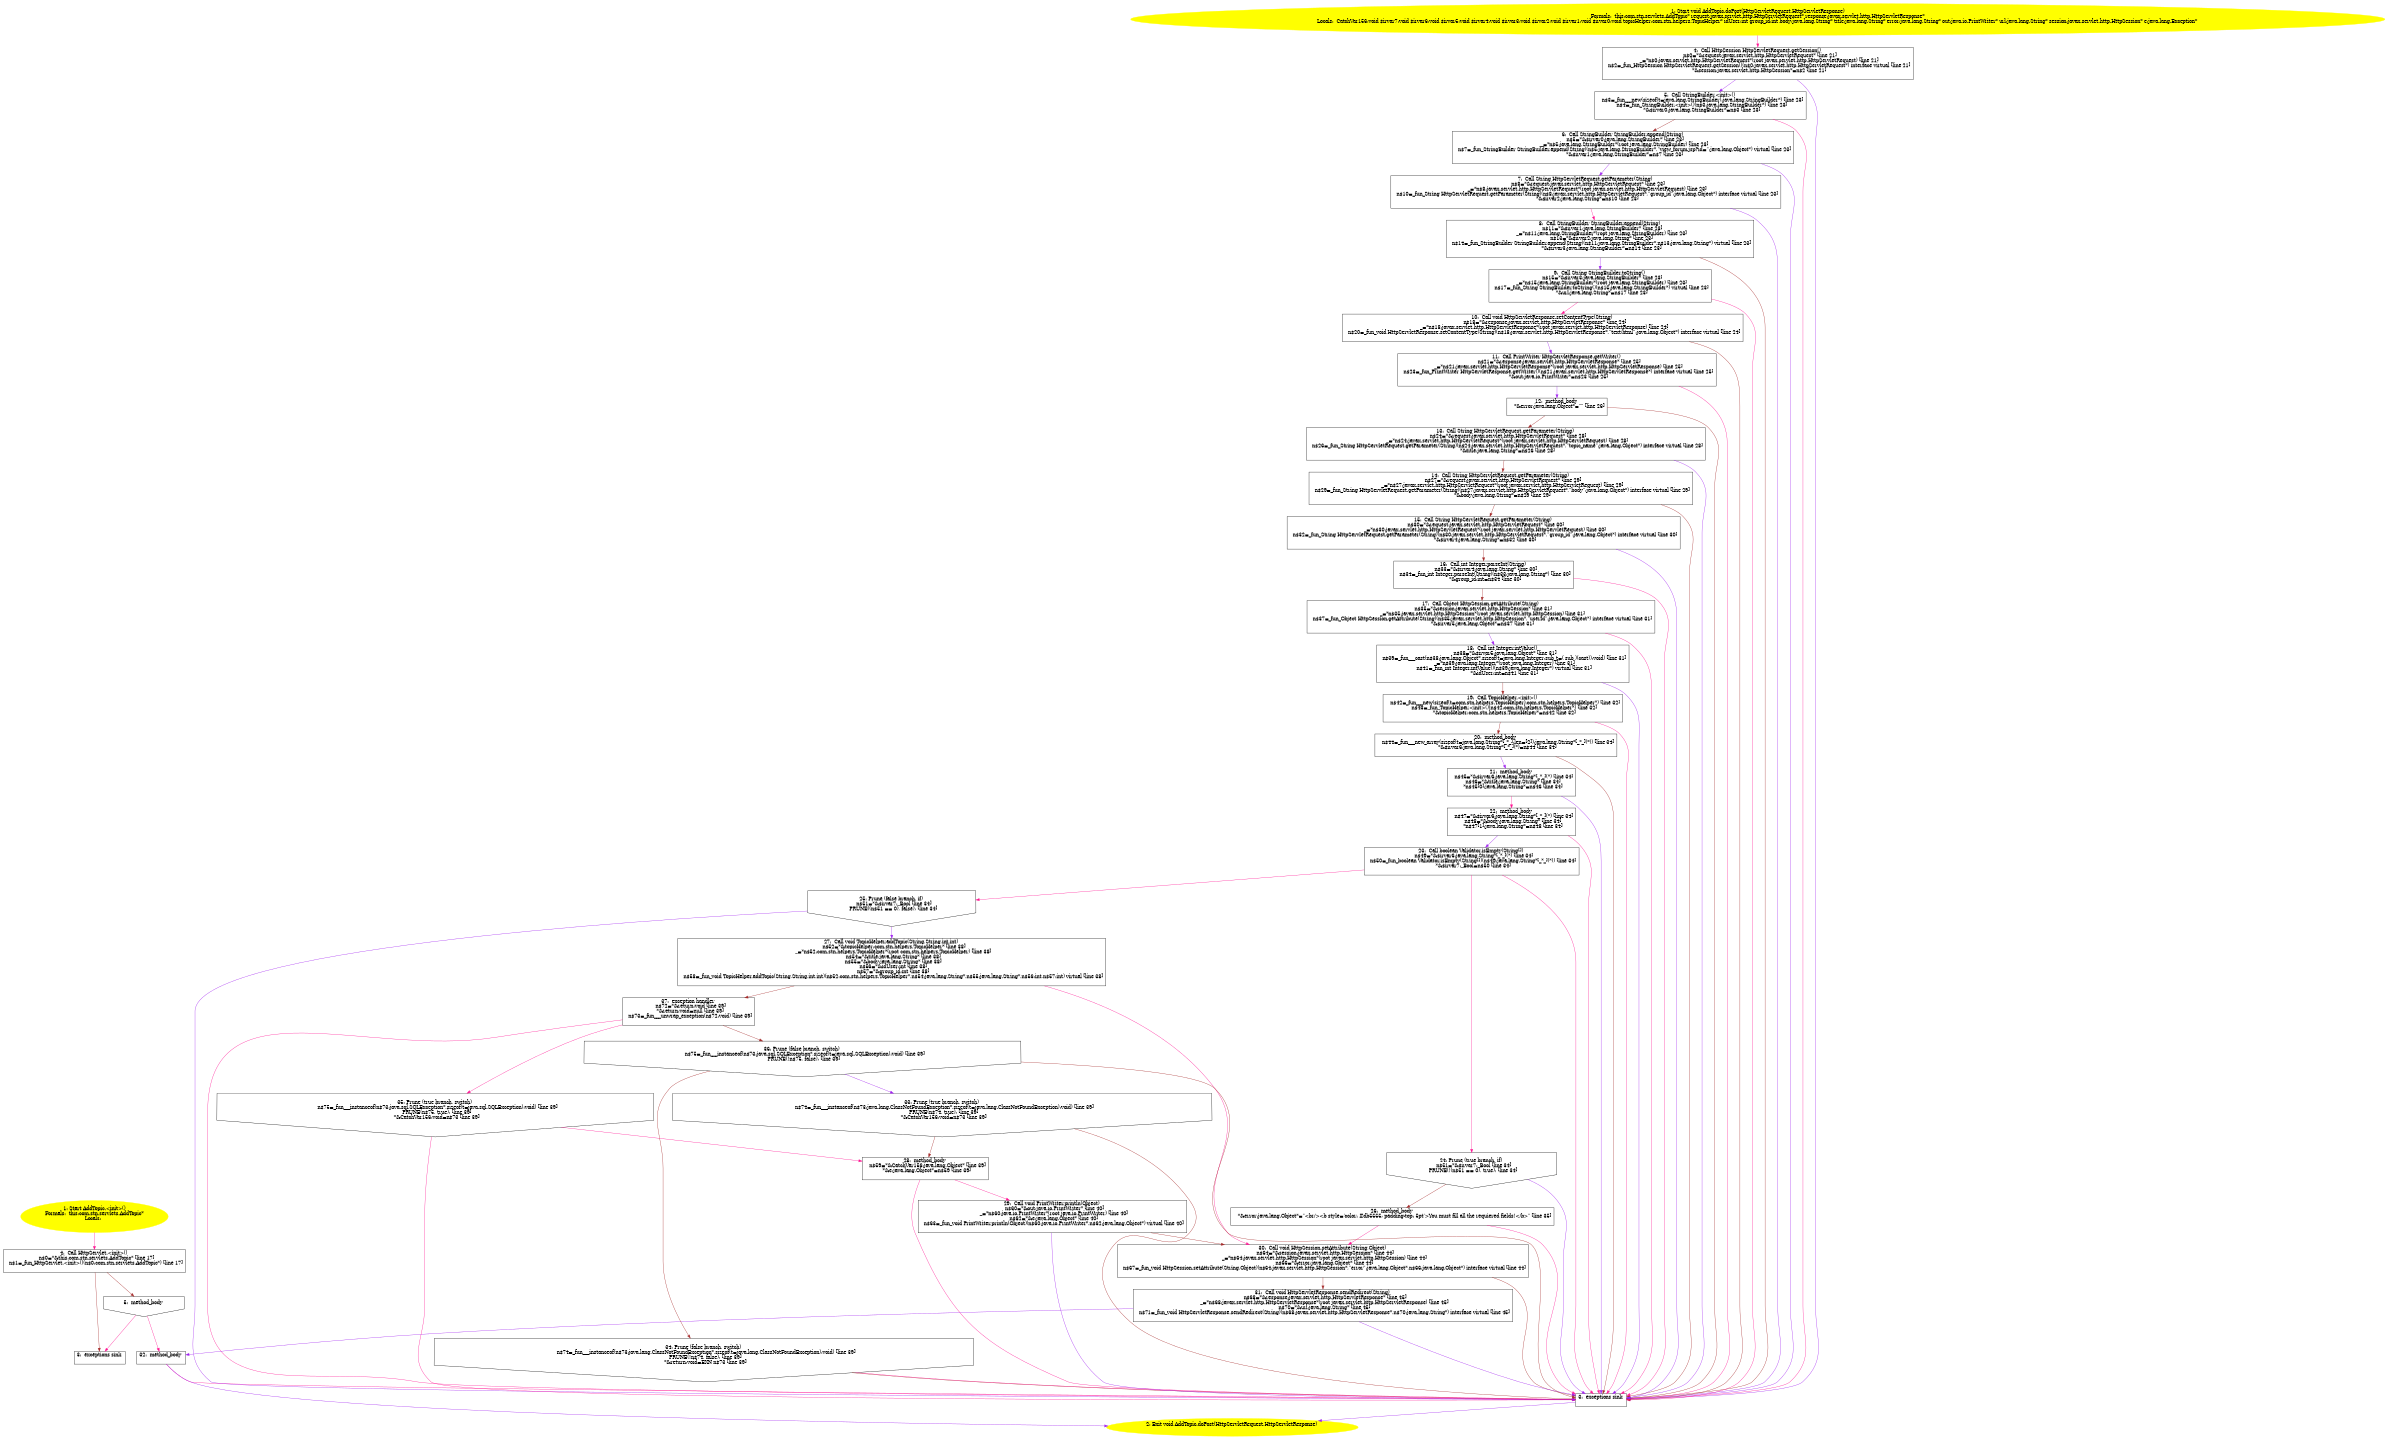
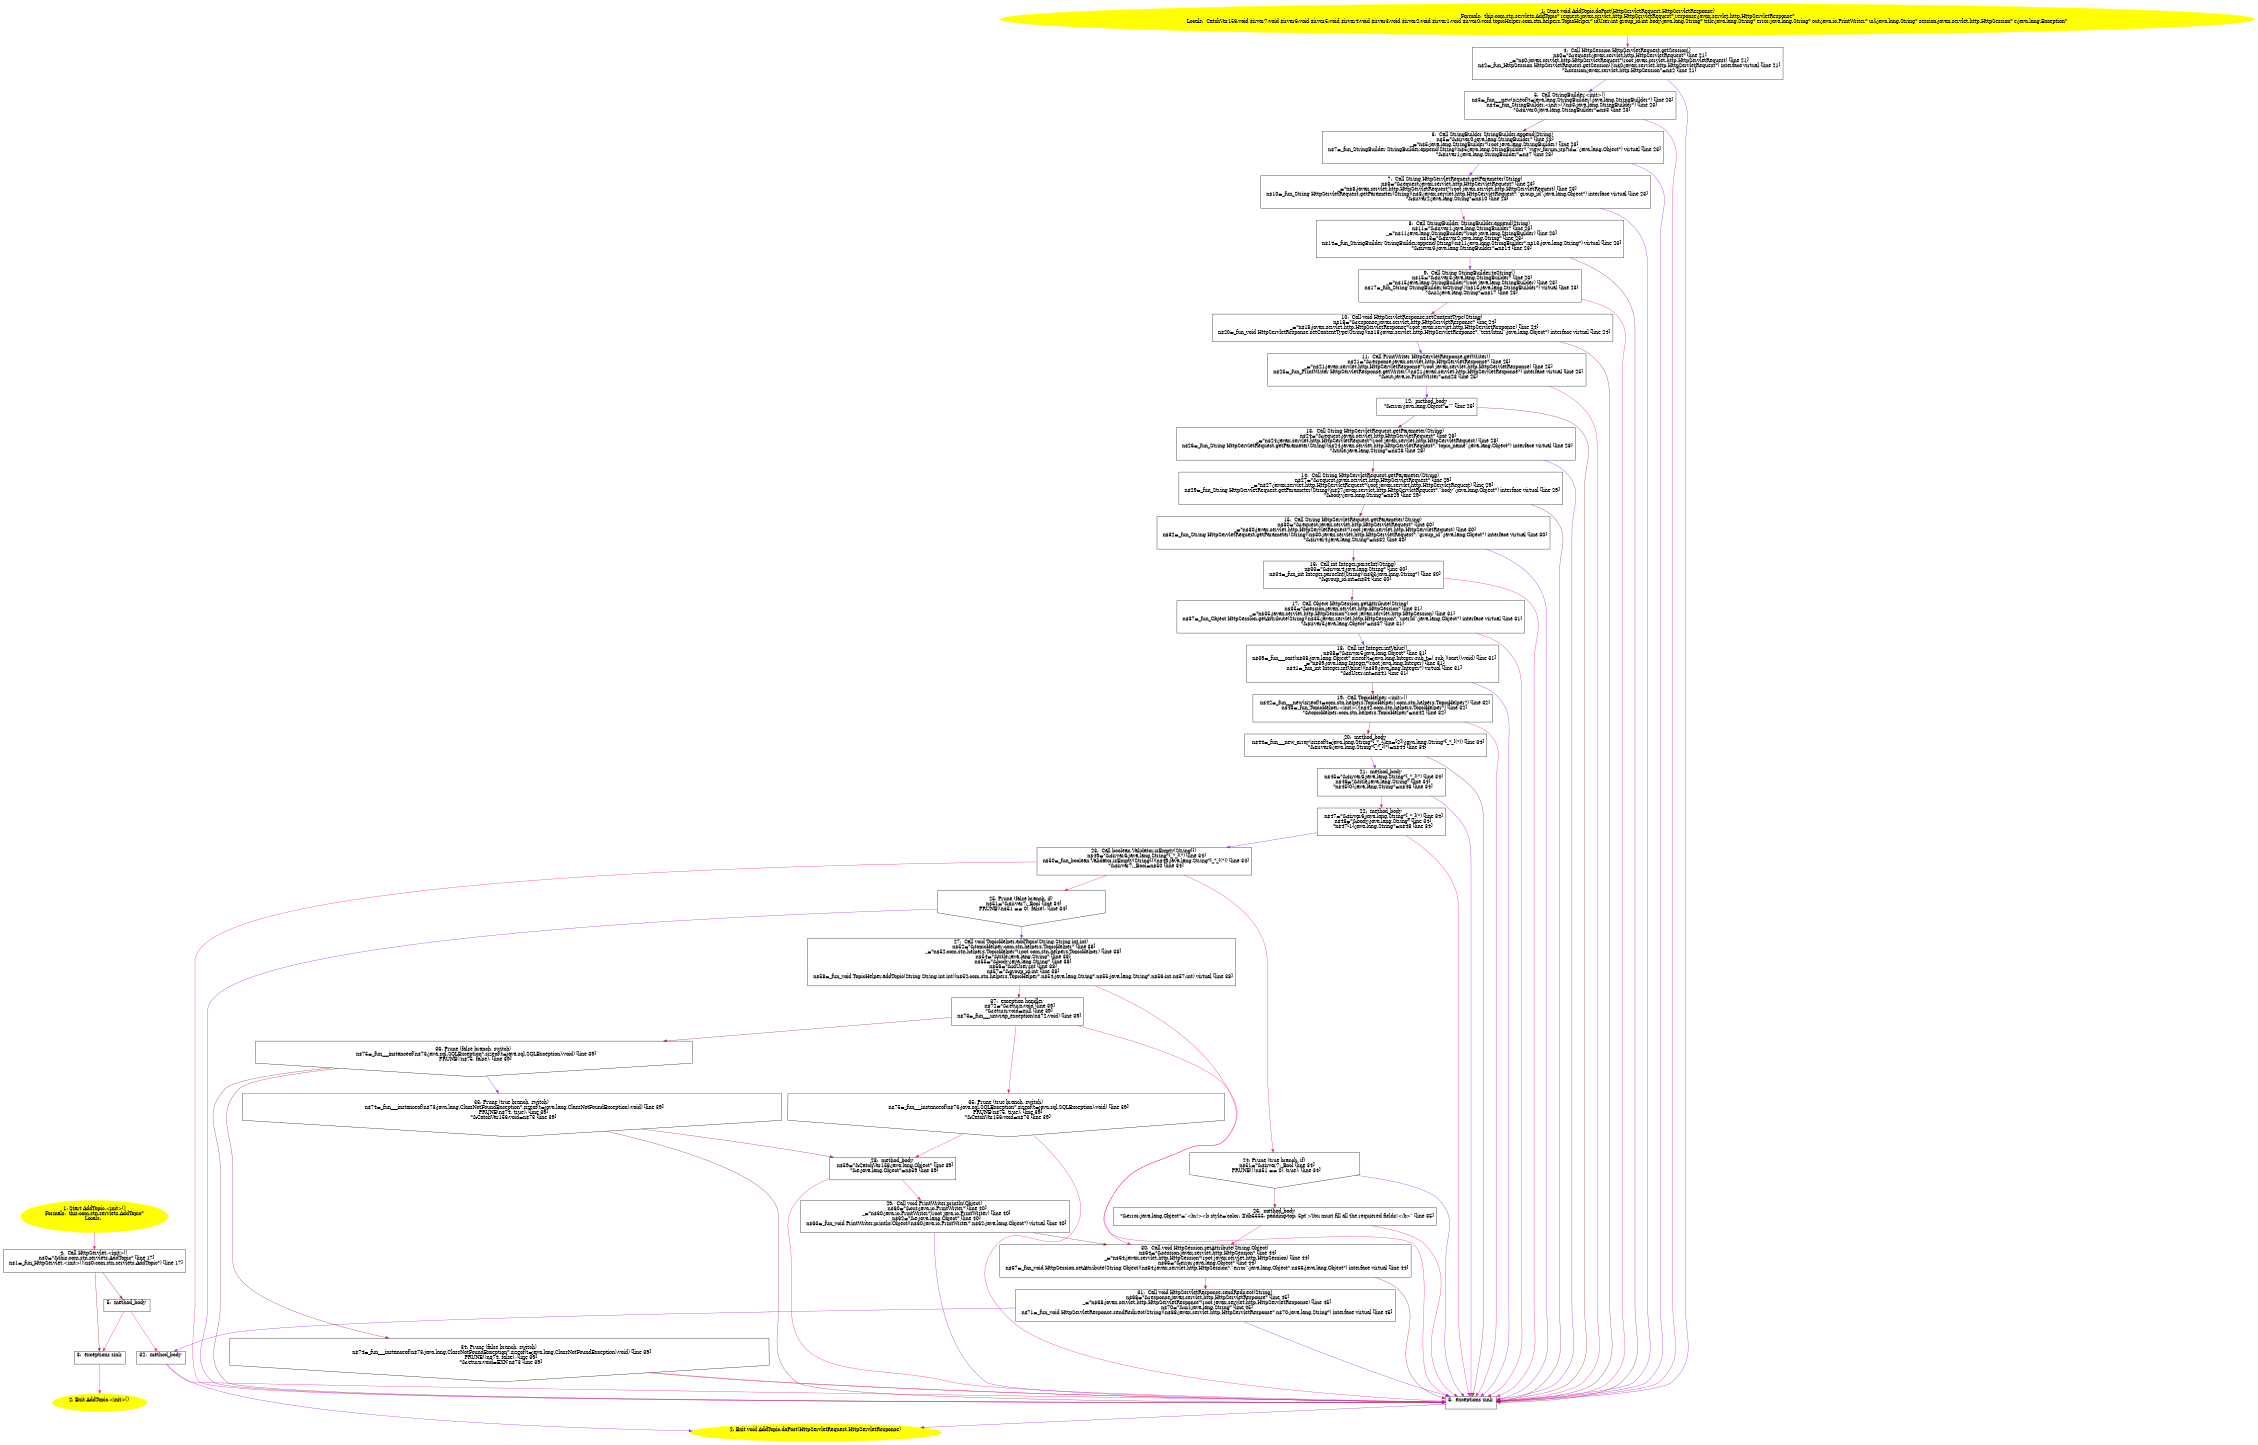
(144, 1305) -> (127, 1305)
none -> (100, 1403)
